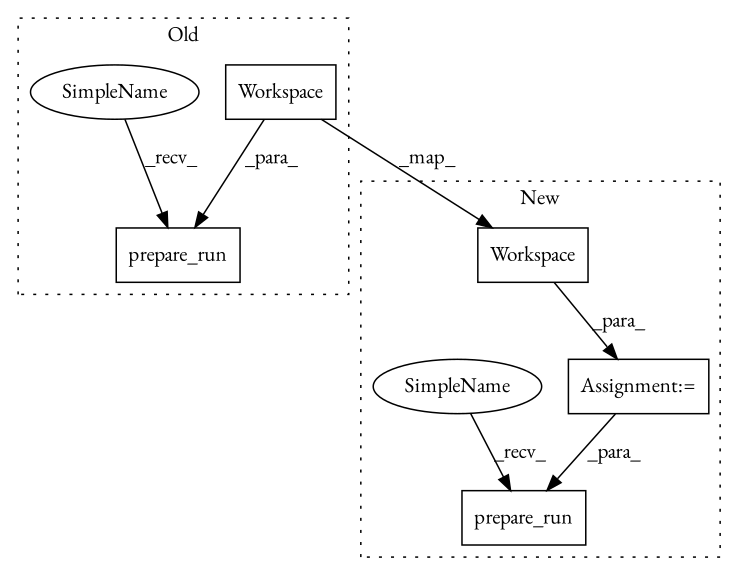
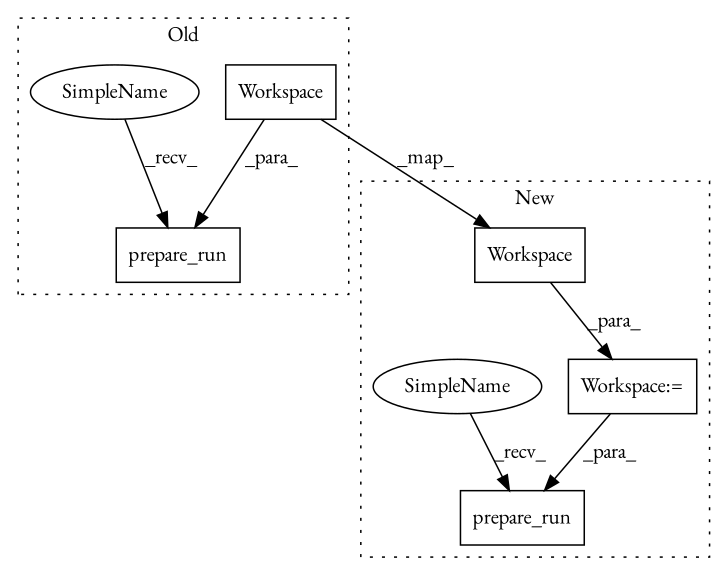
(639, 386) -> (633, 386)
